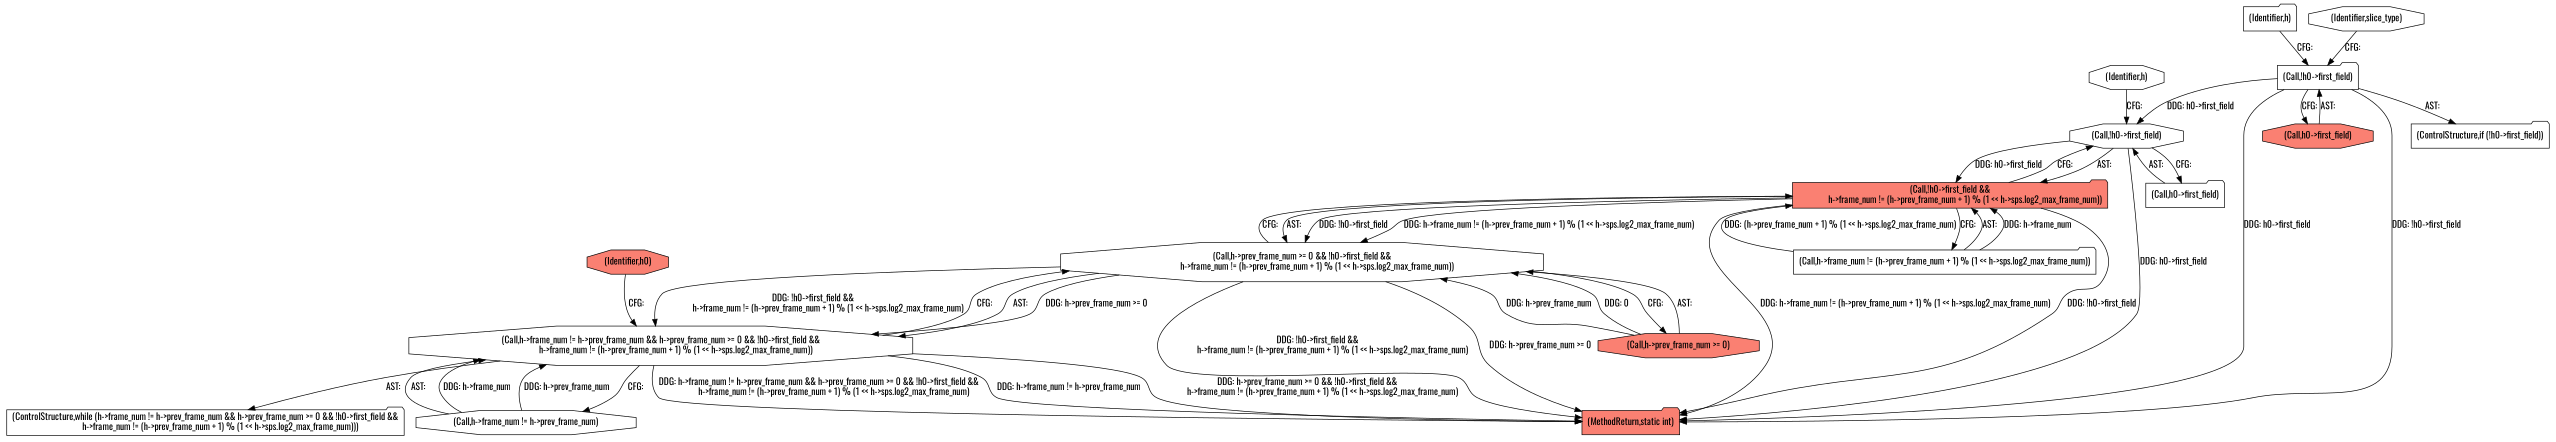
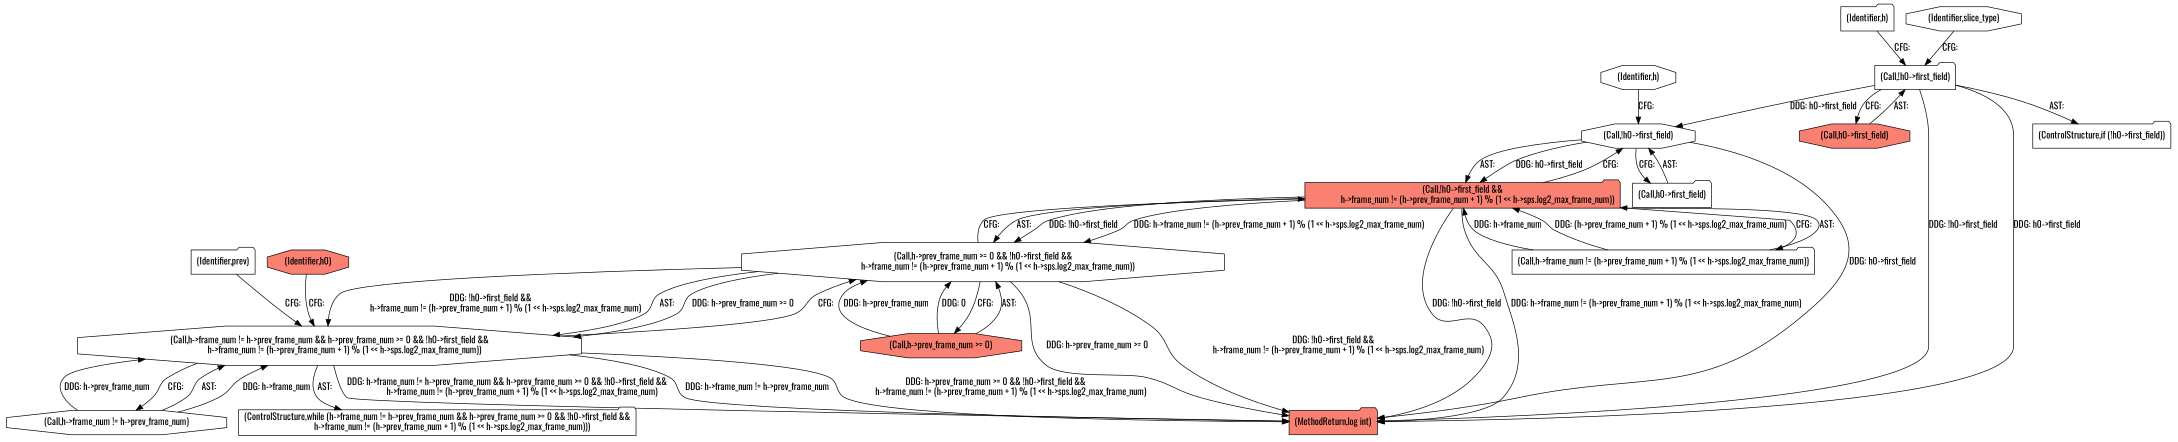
none -> (223, 262)
(1631, 423) -> (1333, 423)
